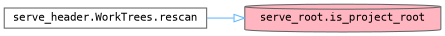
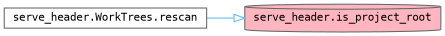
(343, 18) -> (343, 18)
